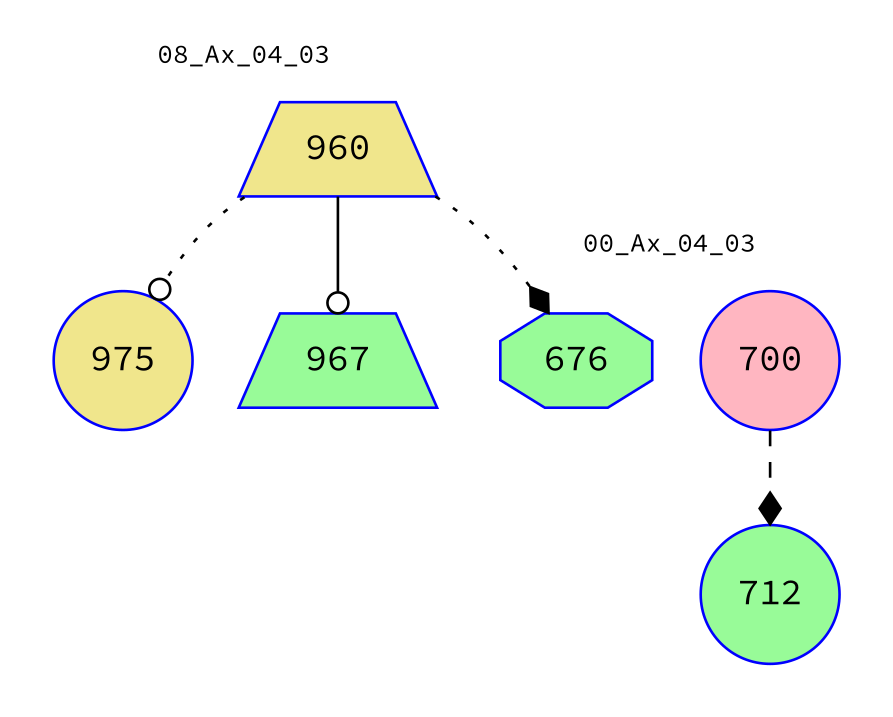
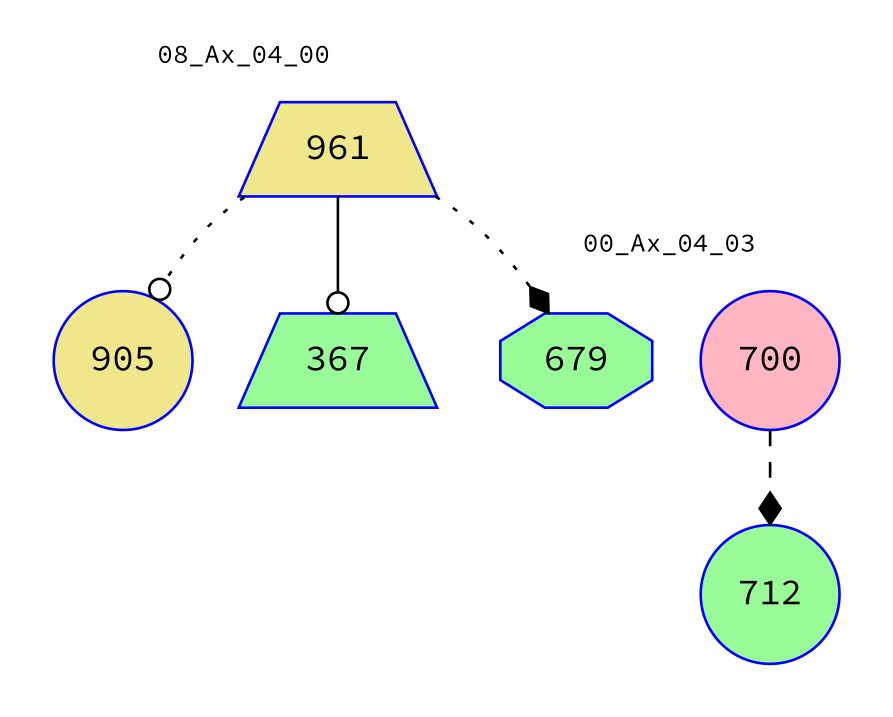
(245, 56) -> (245, 56)
(338, 149) -> (338, 149)
(123, 361) -> (123, 361)
(338, 361) -> (338, 361)
(576, 361) -> (576, 361)
